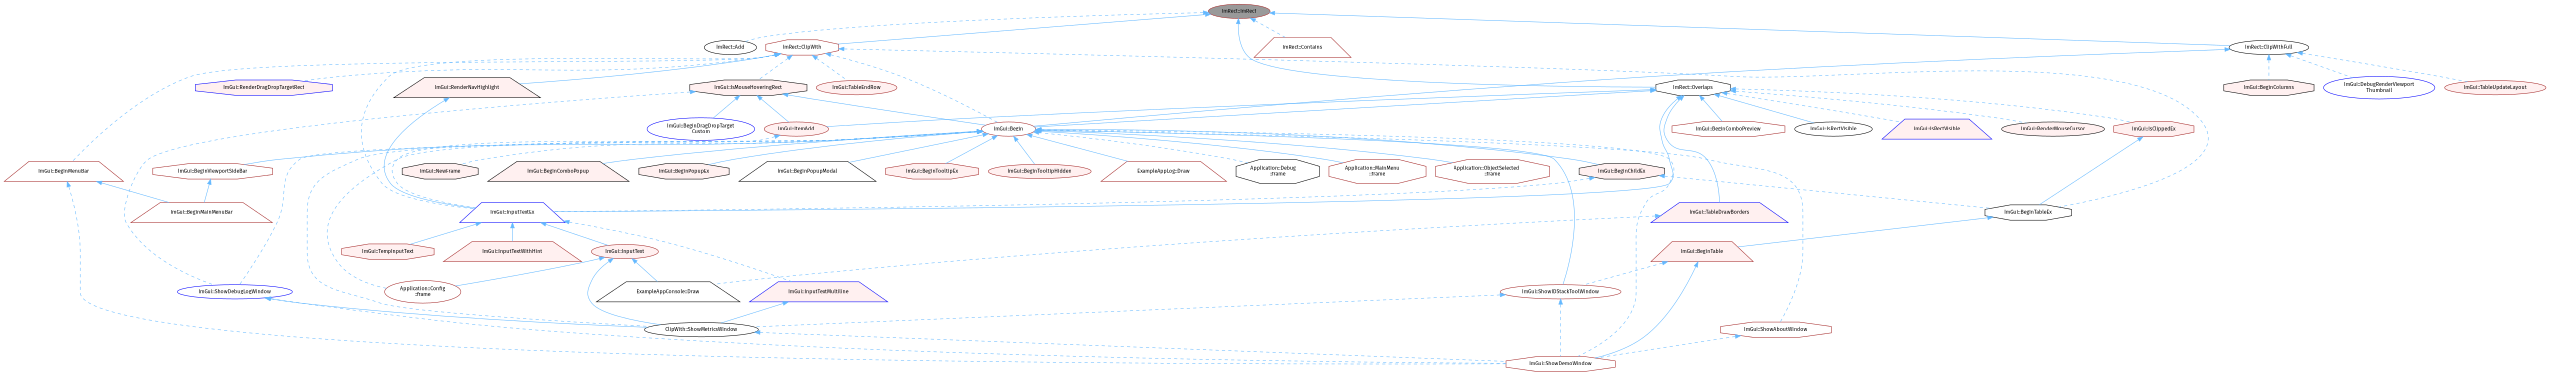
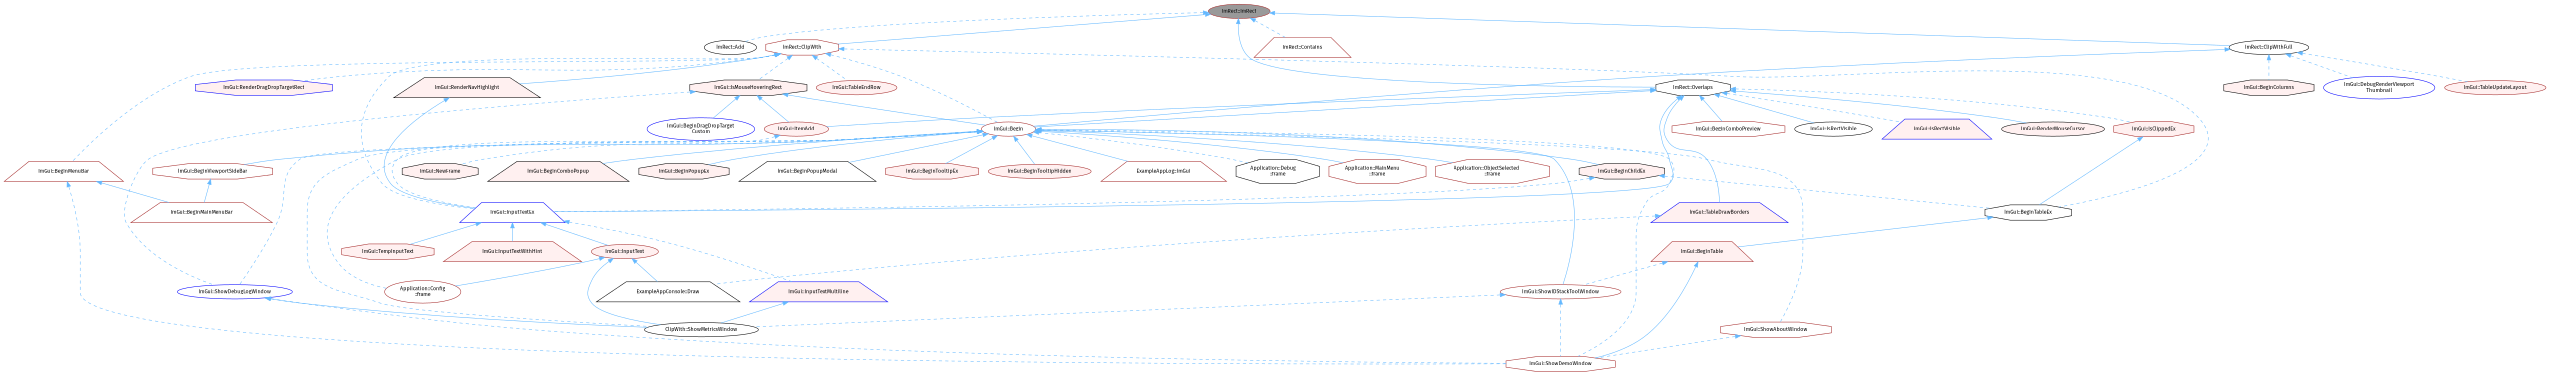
(1881, 104) -> (1881, 104)
(1164, 171) -> (1164, 171)
(1133, 347) -> none
